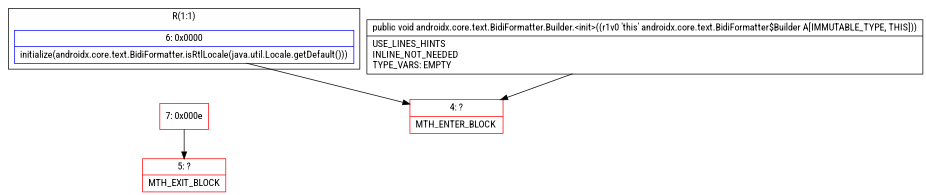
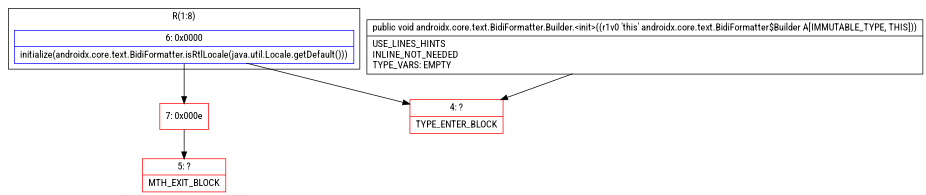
(184, 17) -> (184, 17)
none -> (184, 80)
(456, 125) -> (456, 125)
